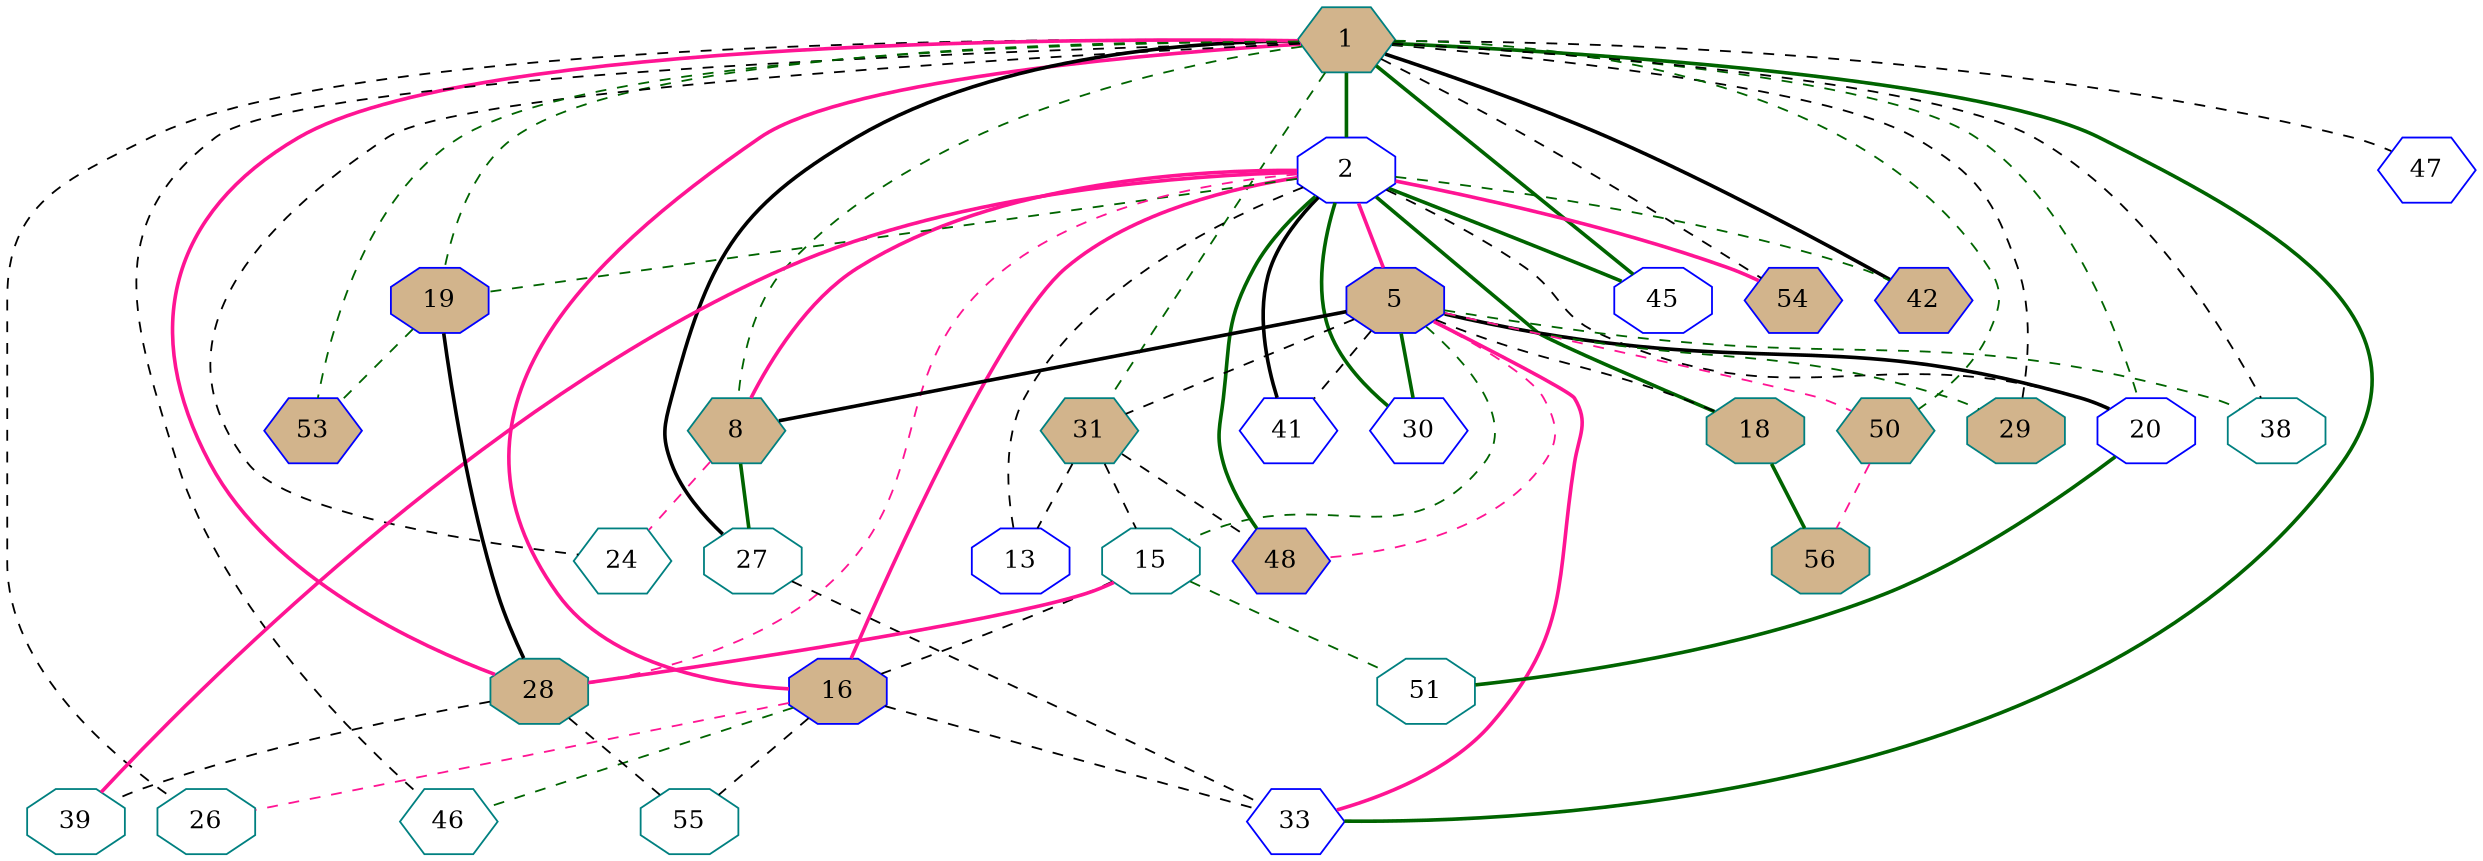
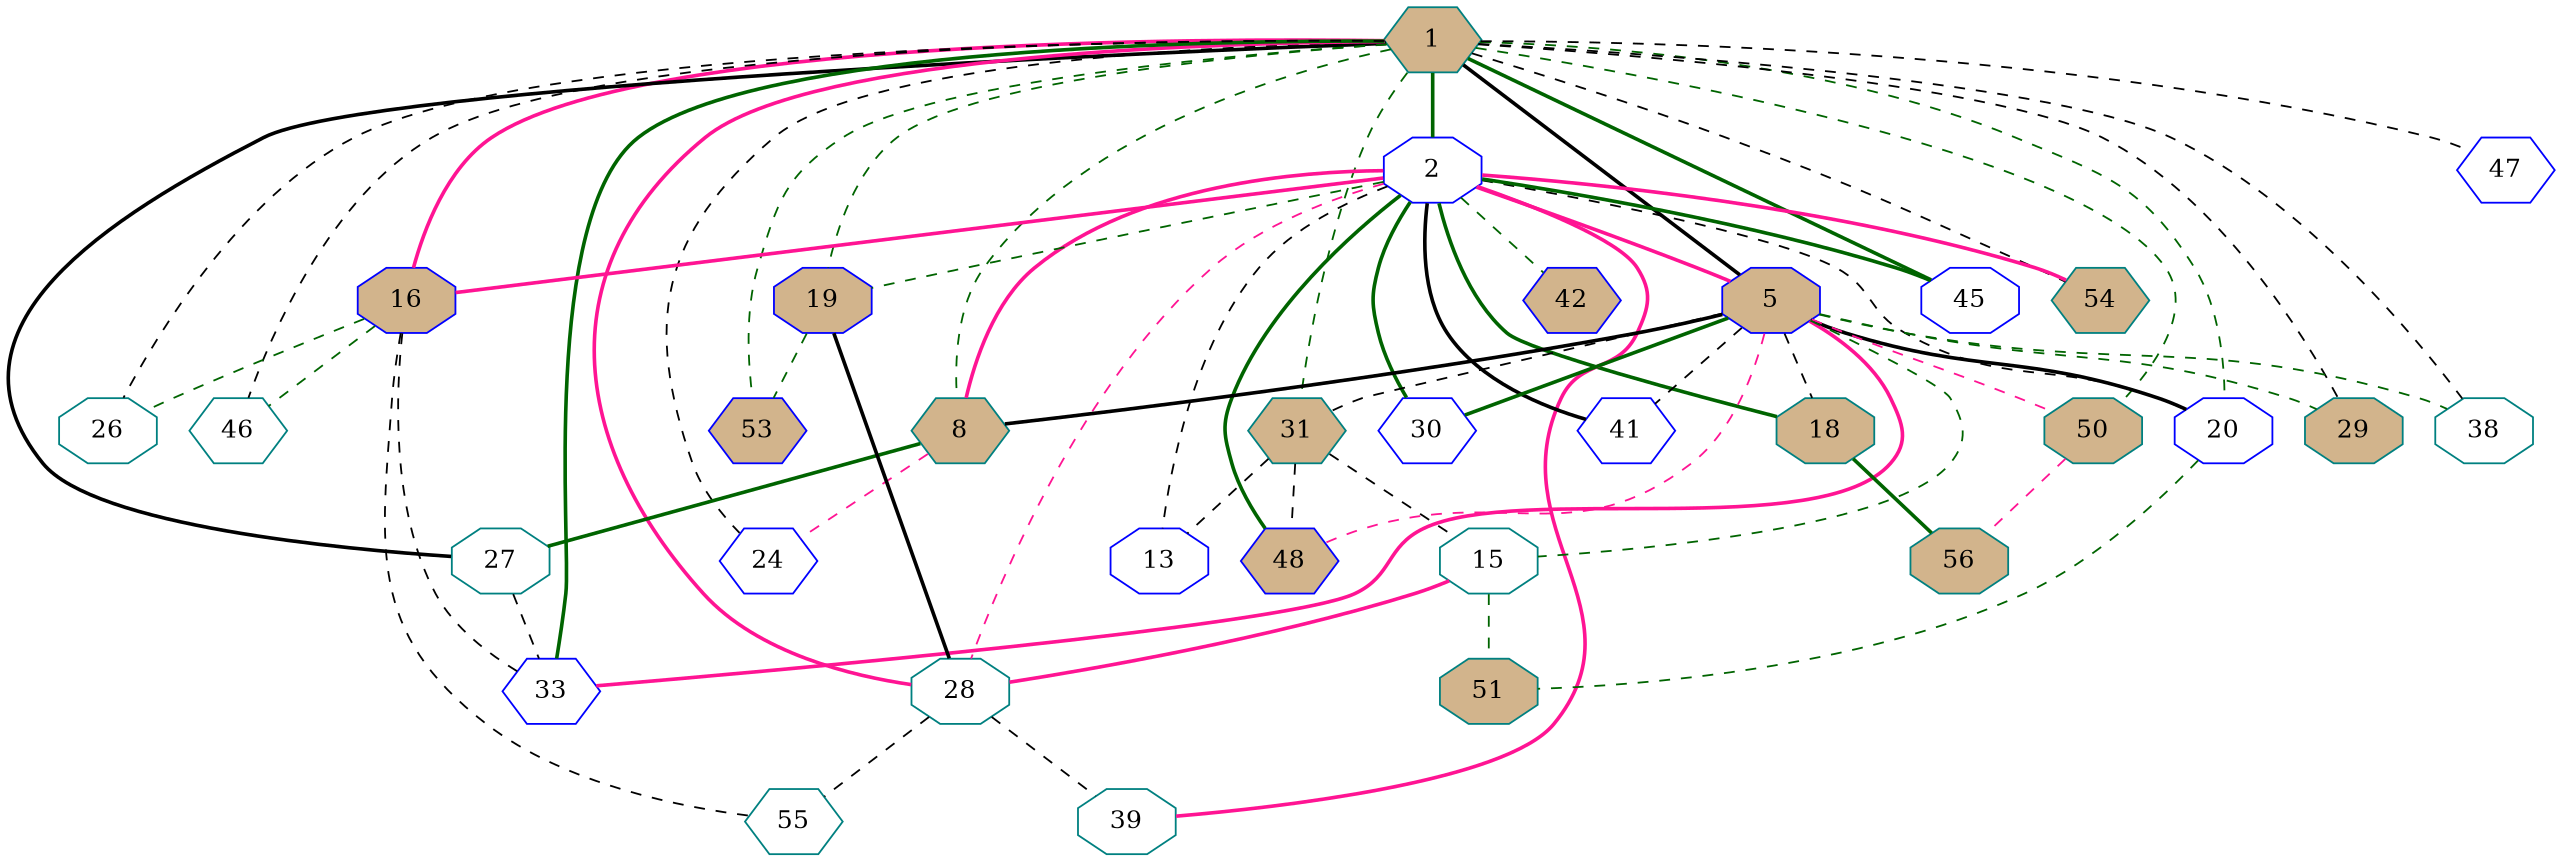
(1644, 153) -> (1602, 170)
(1793, 300) -> (2101, 300)
(1886, 431) -> (2093, 431)
(623, 561) -> (769, 561)
(1813, 619) -> (1893, 640)
(998, 630) -> none
(539, 691) -> (960, 691)
(1426, 691) -> (1489, 691)
(522, 756) -> (244, 368)
(690, 822) -> (794, 822)
